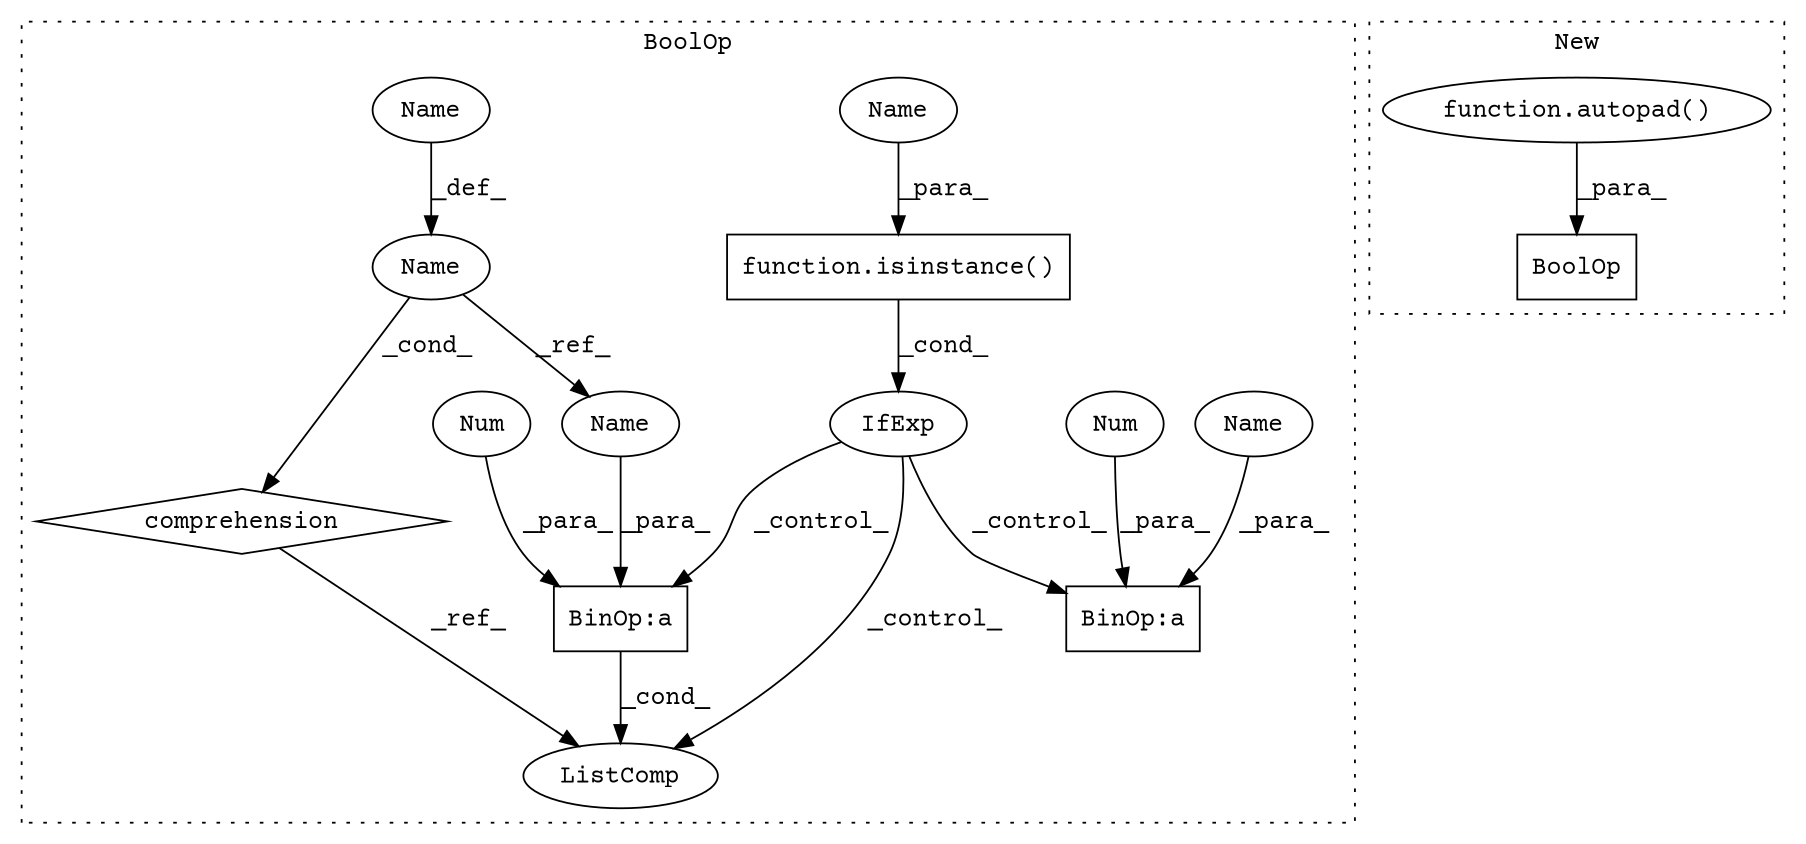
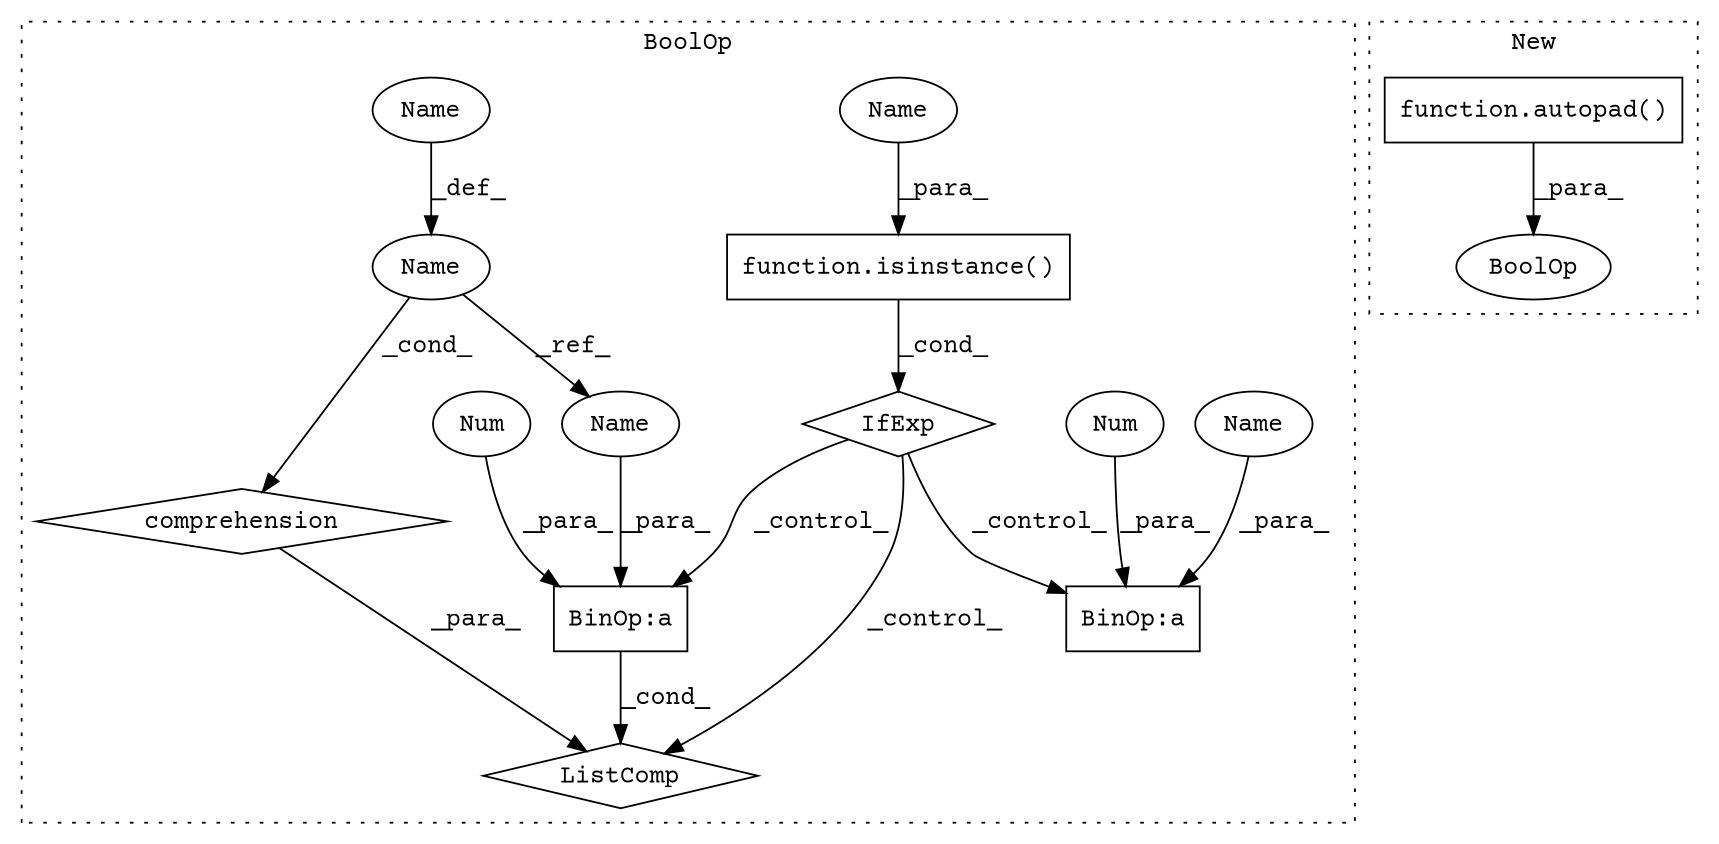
(1577, 110) -> (1534, 110)
(1577, 267) -> (1534, 267)
(898, 424) -> (898, 424)
(469, 619) -> (476, 619)
(621, 776) -> (621, 776)
